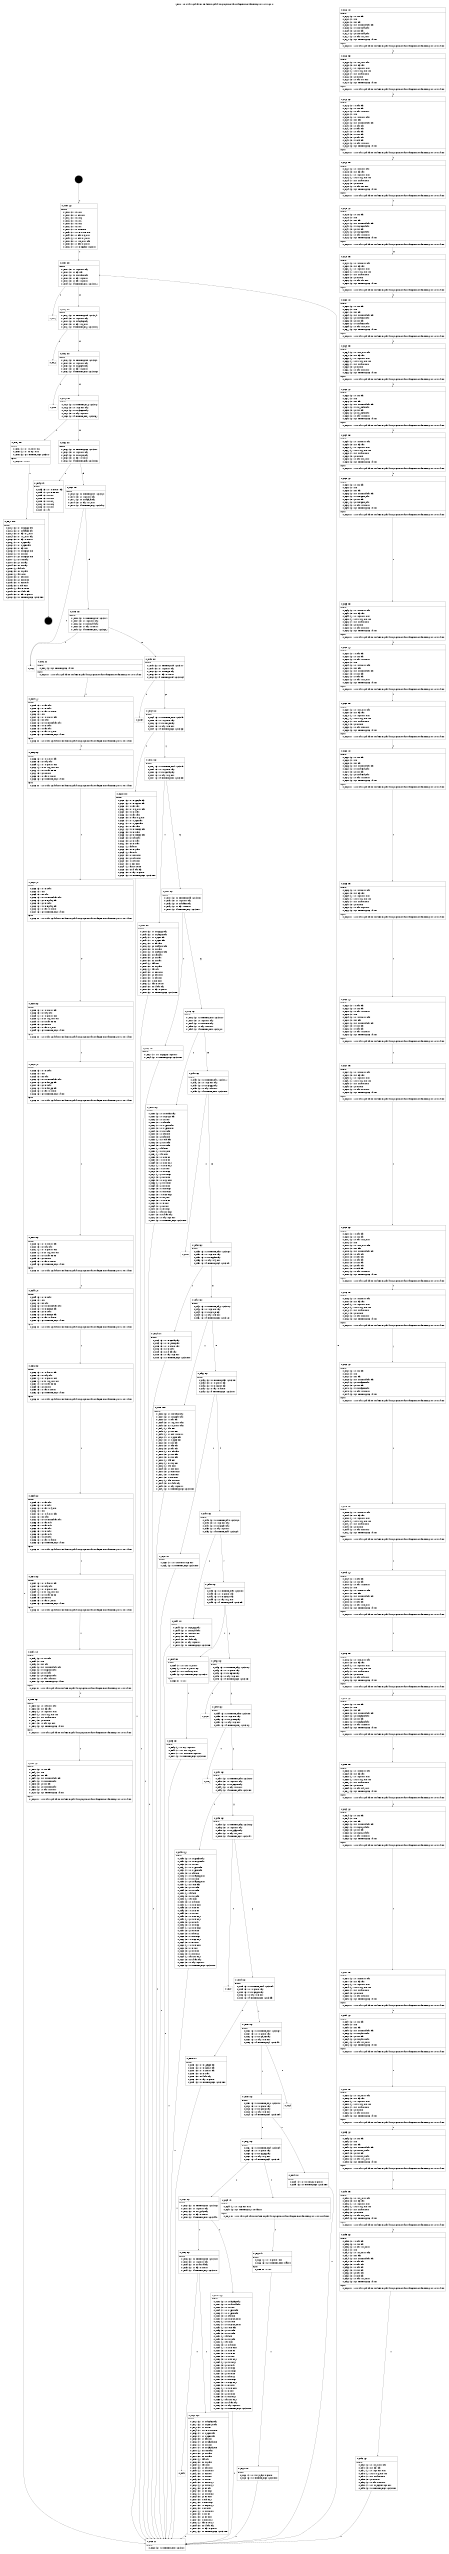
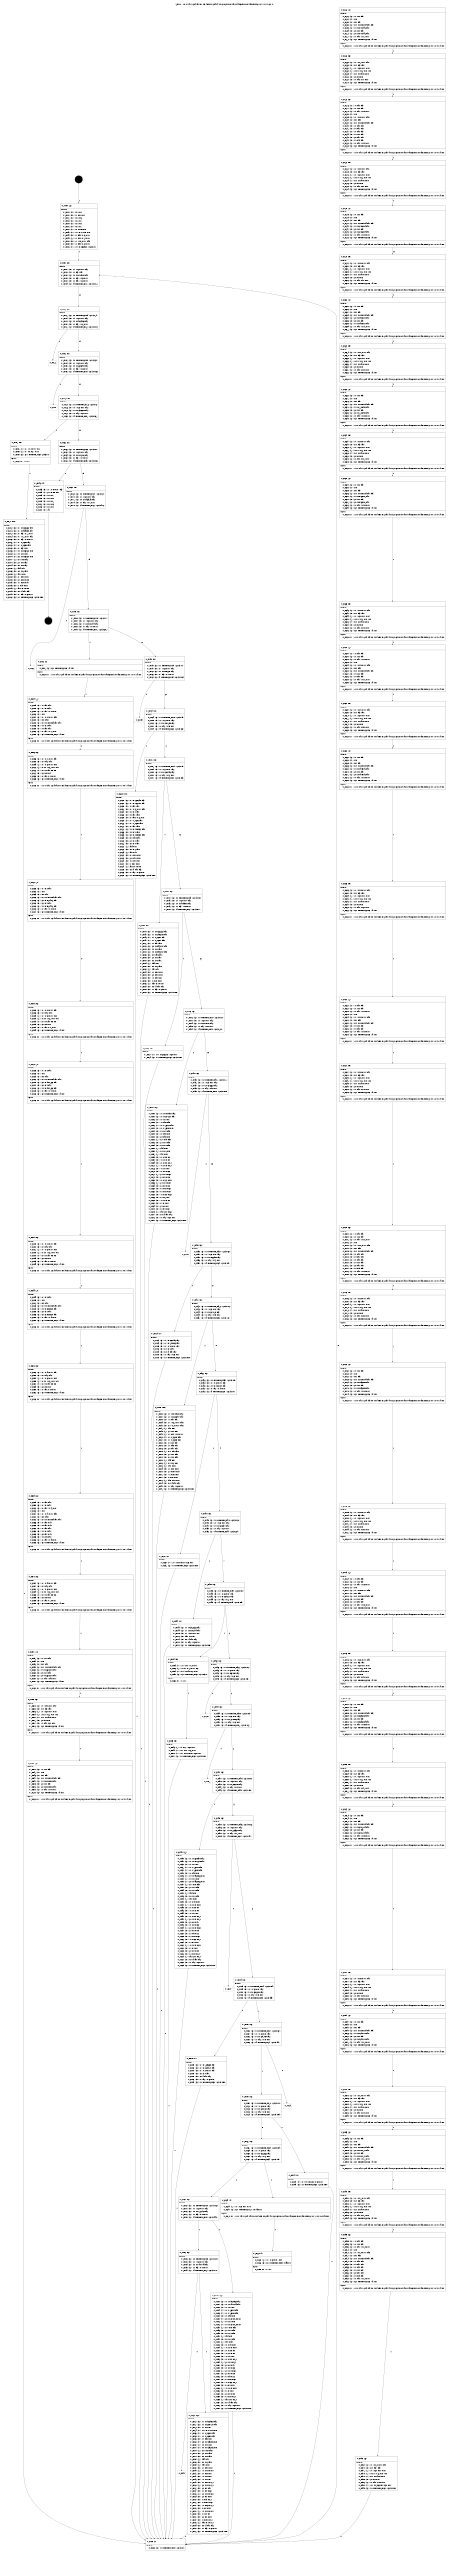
(52, 318) -> none
(48, 643) -> (89, 645)
(258, 2474) -> none
